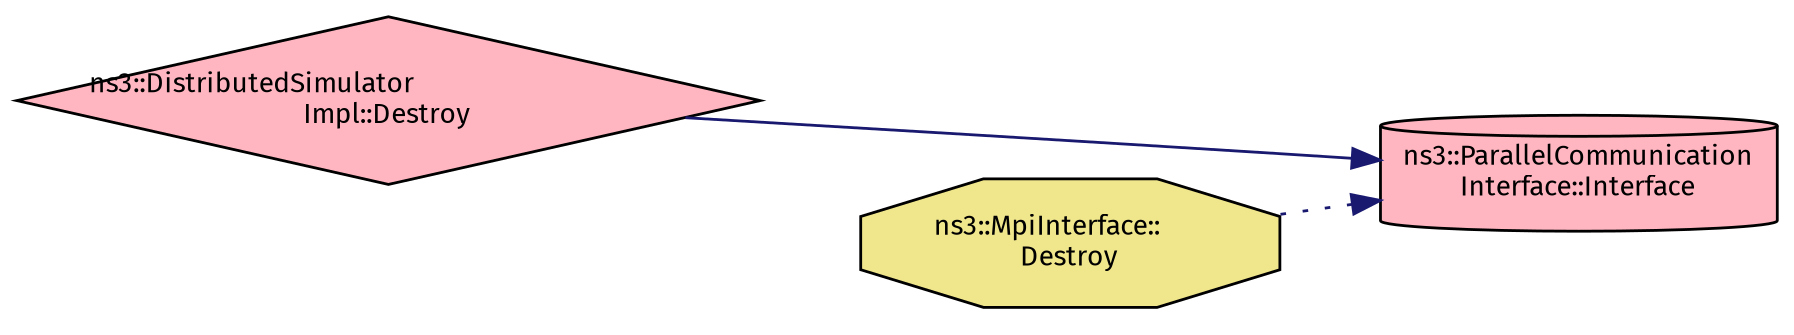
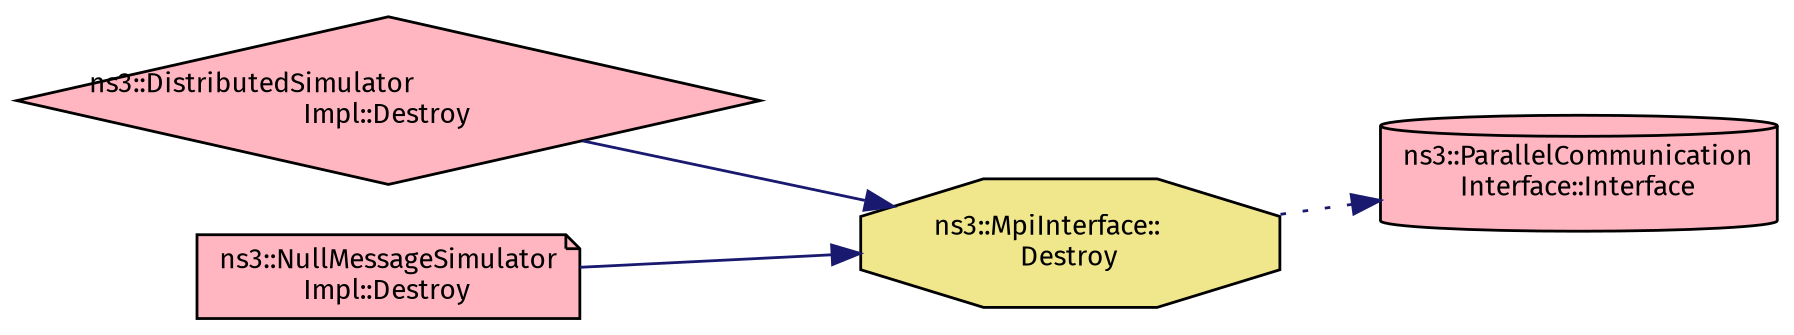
(1019, 138) -> (724, 171)
none -> (388, 277)
